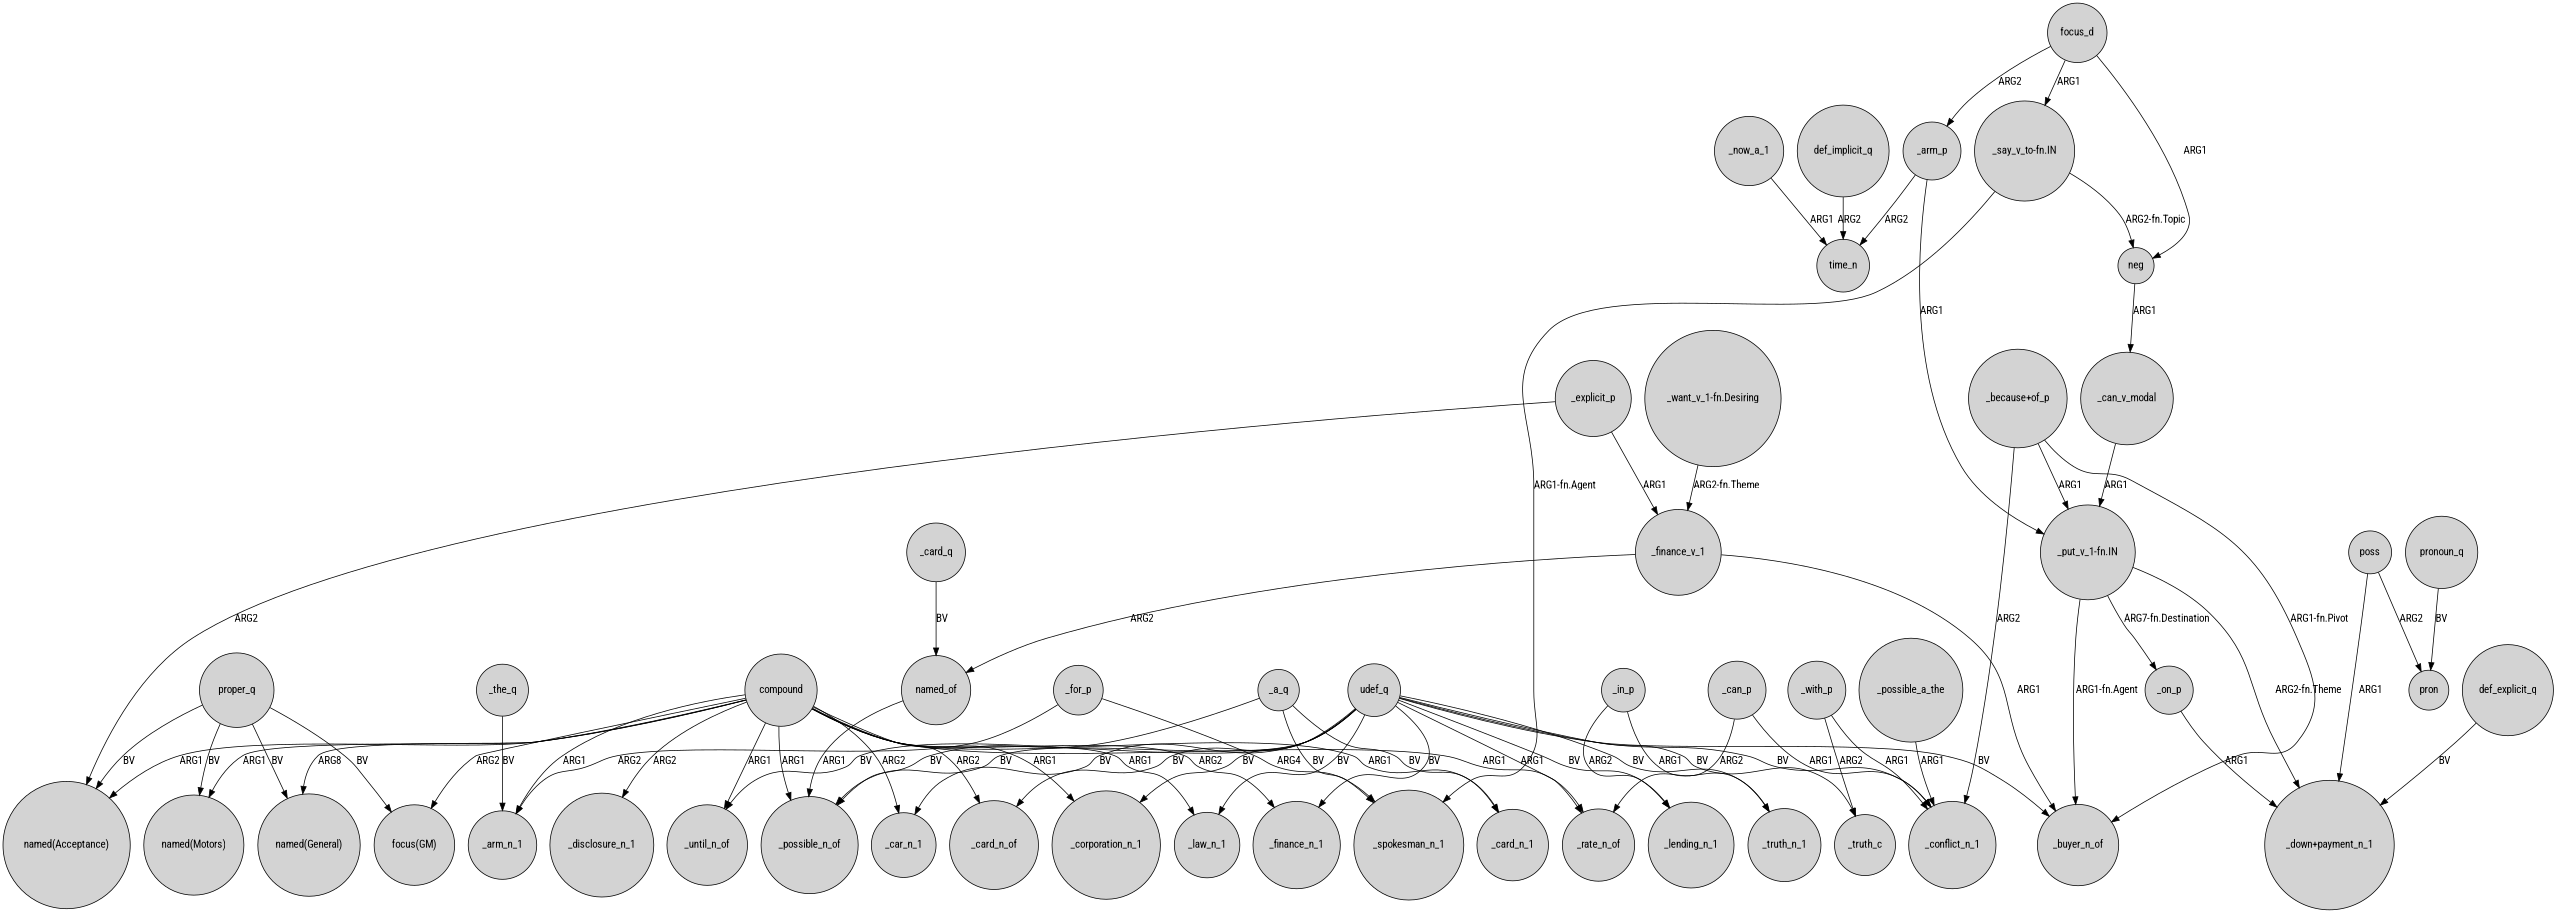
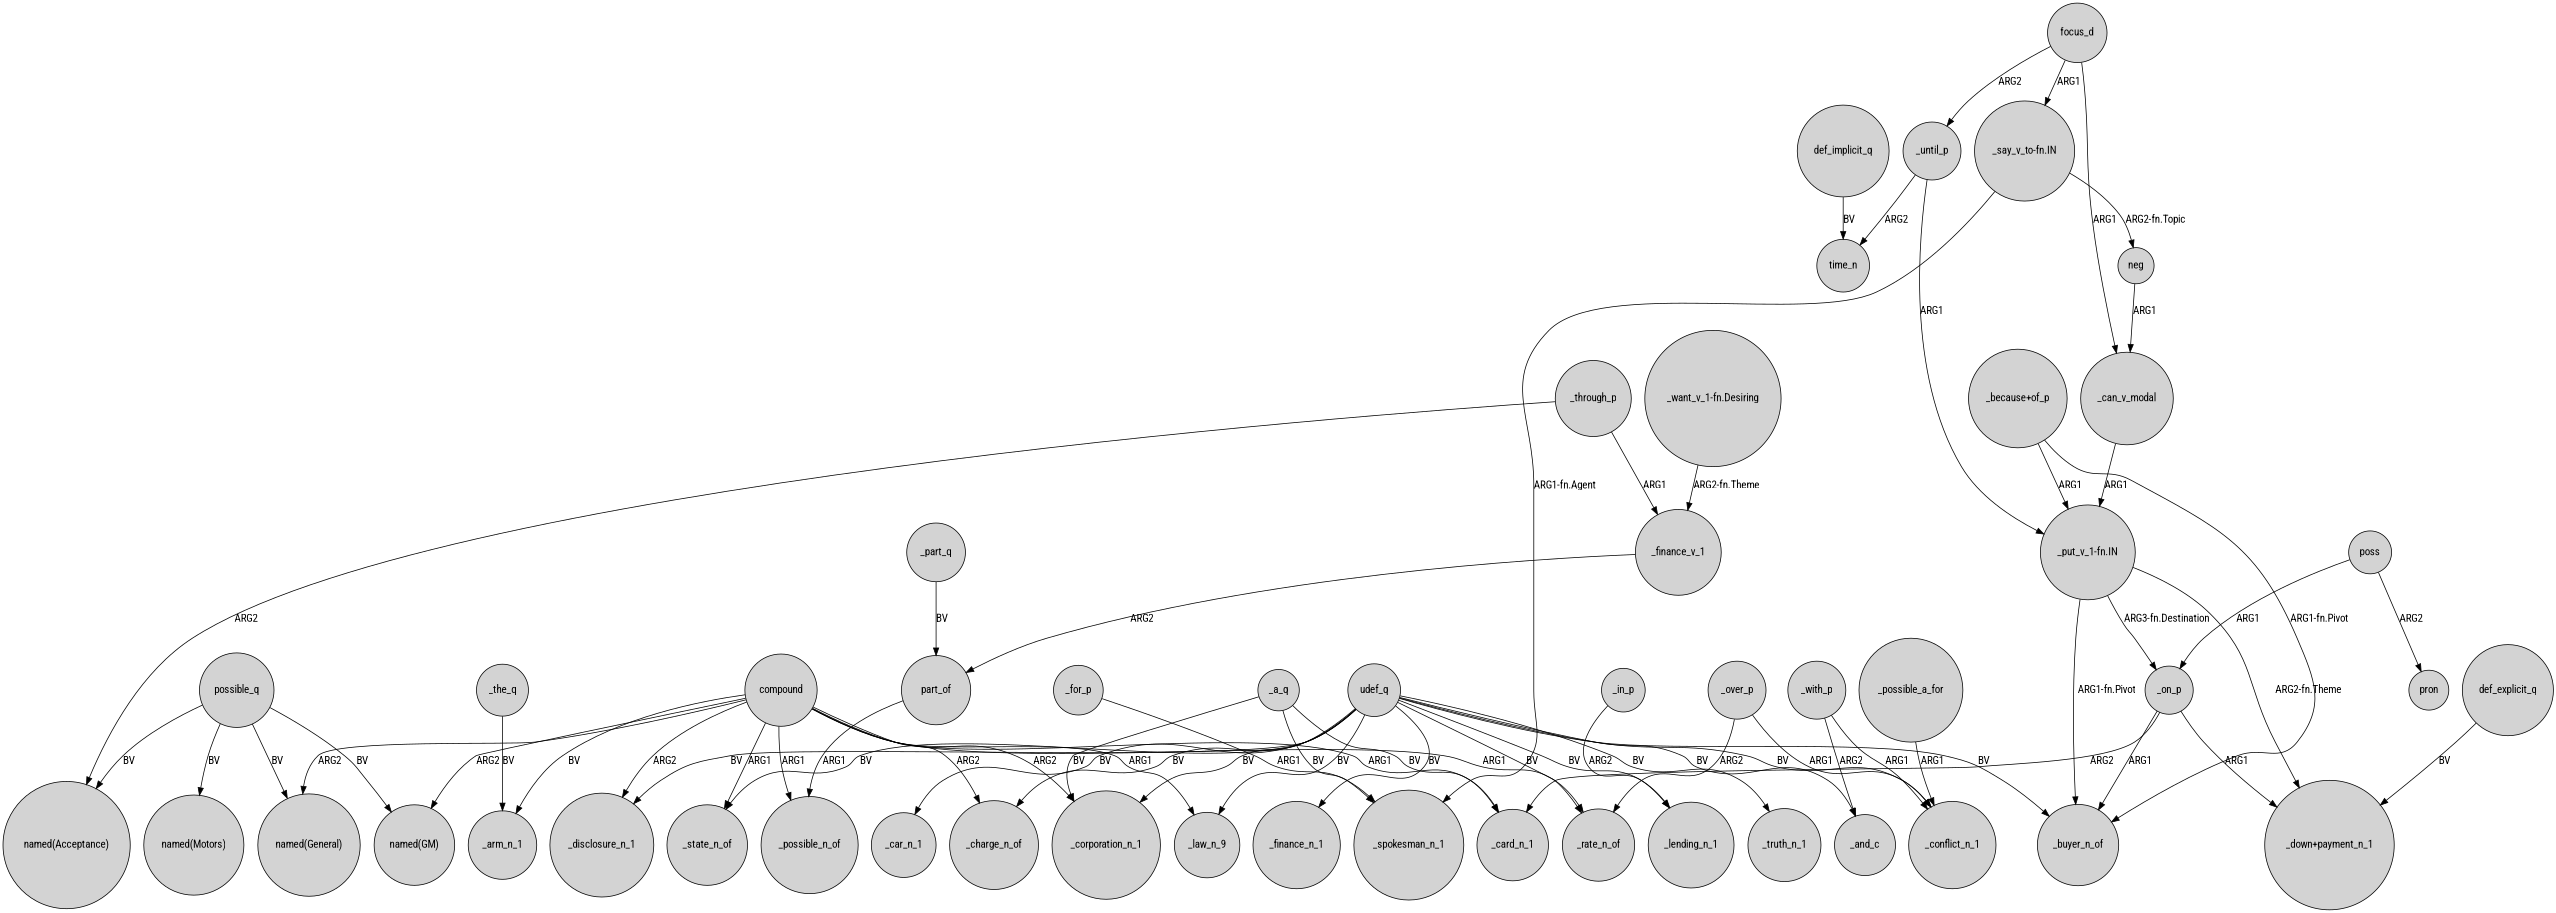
(1749, 151) -> none
(1932, 151) -> (1932, 151)
(2164, 154) -> (2091, 205)
(1849, 220) -> (1849, 220)
(1593, 398) -> (1593, 398)
(936, 552) -> (936, 552)
(2442, 552) -> none
(1938, 615) -> (2130, 757)
(2167, 619) -> (2167, 619)
(1996, 623) -> none
(2354, 674) -> (2259, 600)
(237, 690) -> (237, 690)
(936, 690) -> (936, 690)
(1737, 690) -> (1737, 690)
(1911, 690) -> (1911, 690)
(2107, 690) -> (2107, 690)
(1124, 739) -> (1146, 731)
(473, 744) -> none
(427, 745) -> none
(867, 746) -> none
(1045, 746) -> none
(785, 751) -> none
(330, 761) -> (330, 761)
(574, 761) -> (574, 761)
(992, 761) -> (923, 752)
(1045, 761) -> (1045, 761)
(1289, 761) -> (1289, 761)
(1532, 761) -> (1532, 761)
(1655, 764) -> none
none -> (1897, 768)
(414, 845) -> (414, 845)
(707, 845) -> (707, 845)
(994, 845) -> (994, 845)
(1207, 845) -> (1207, 845)
(1865, 845) -> (1865, 845)
